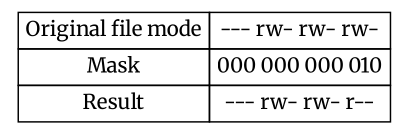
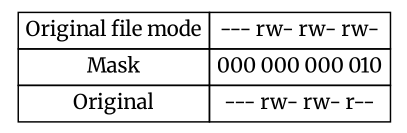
(114, 103) -> (114, 103)
